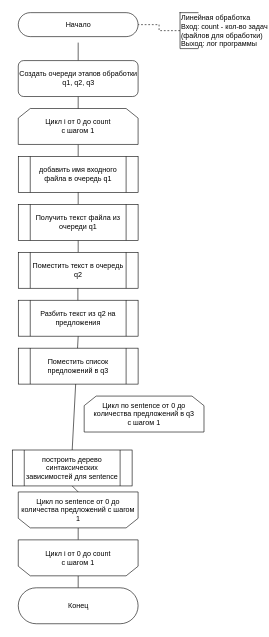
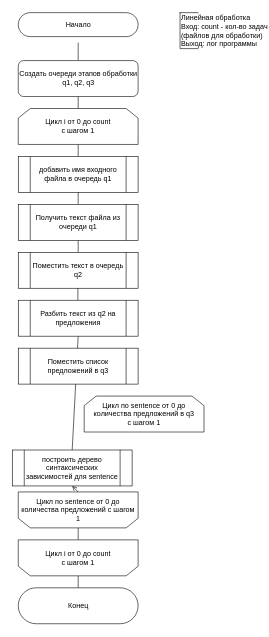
(159, 26) -> none
(75, 489) -> (75, 489)
